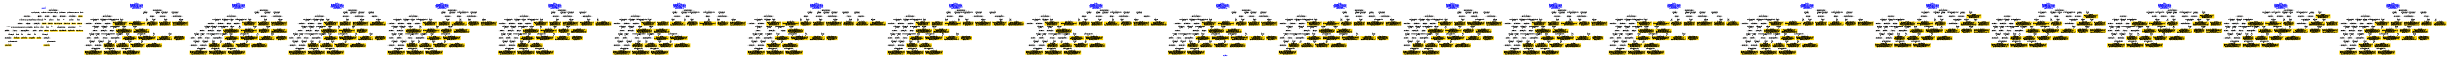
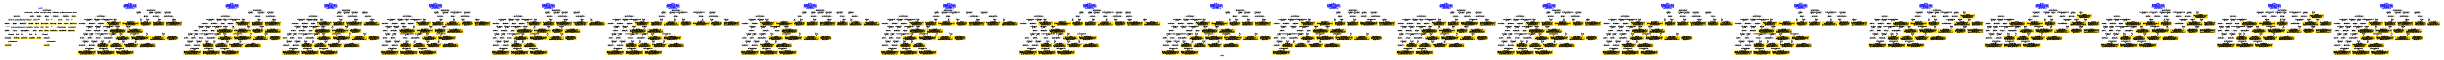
(44, 19) -> (38, 20)
(79, 27) -> (70, 20)
(41, 31) -> (41, 31)
